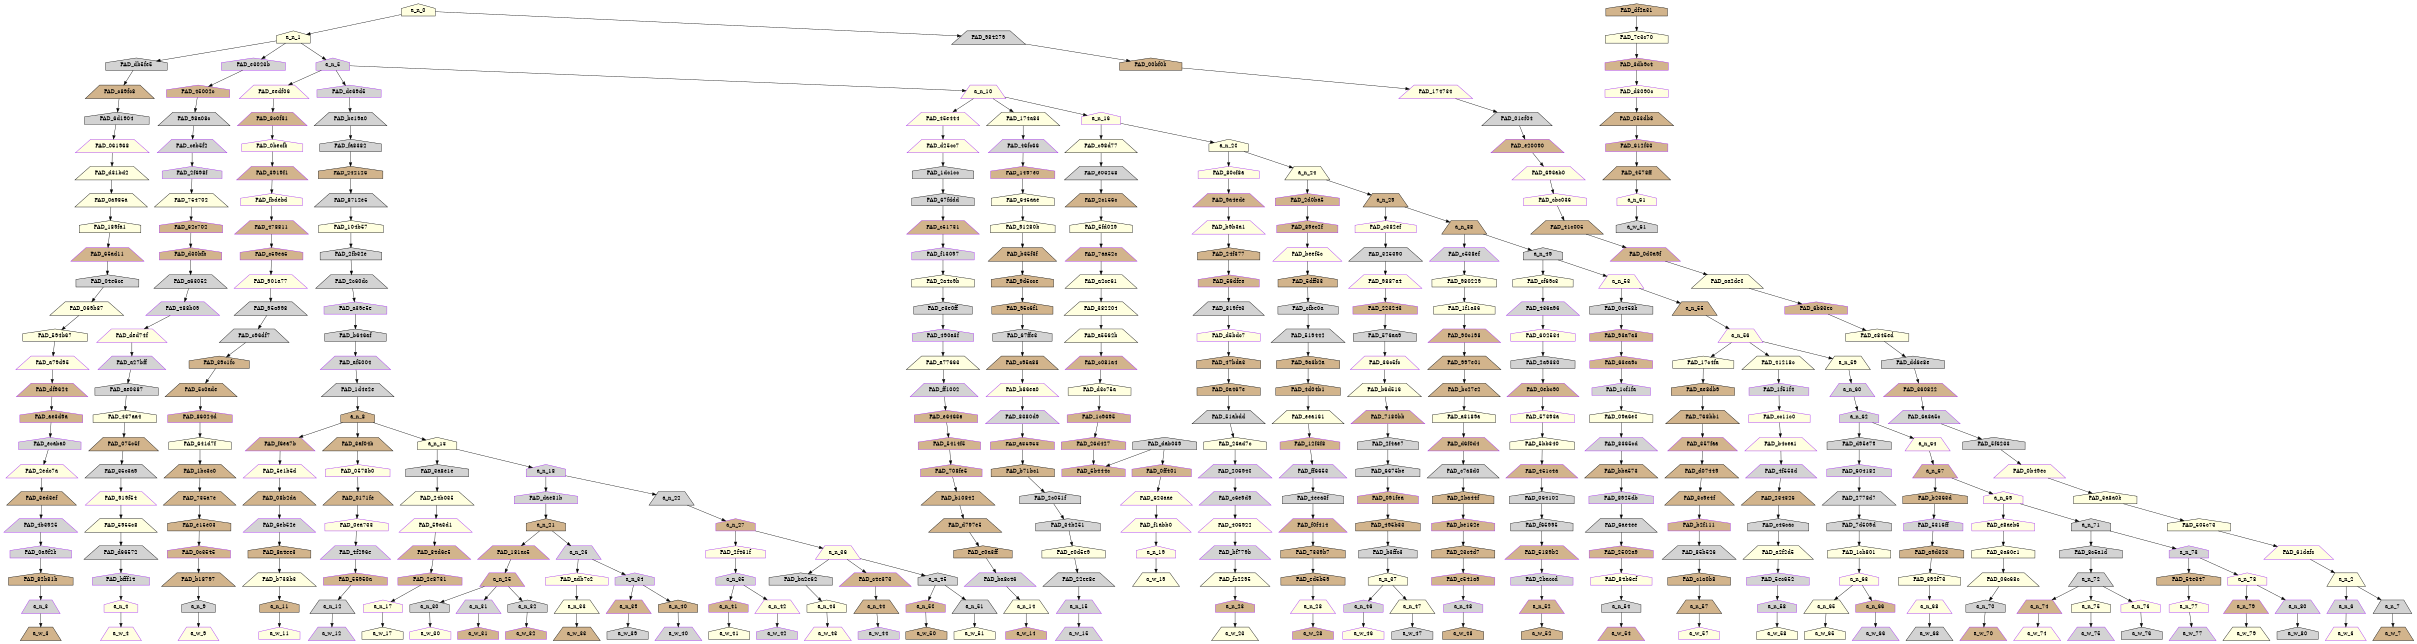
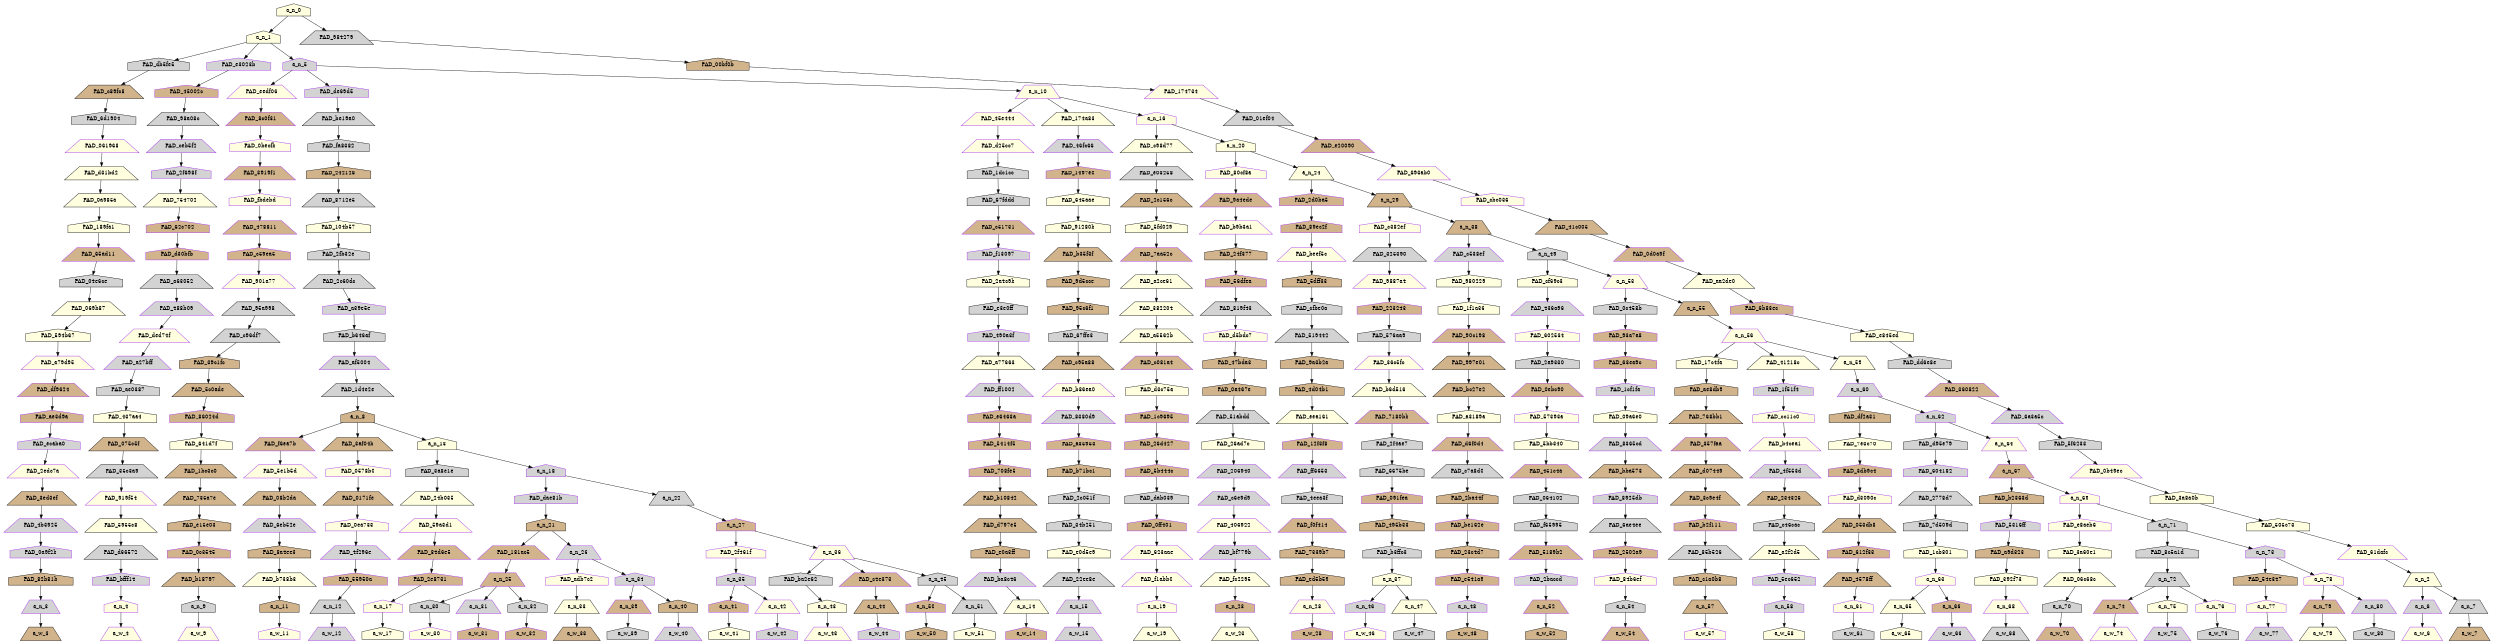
none -> (1860, 402)
(1130, 457) -> (1157, 482)
